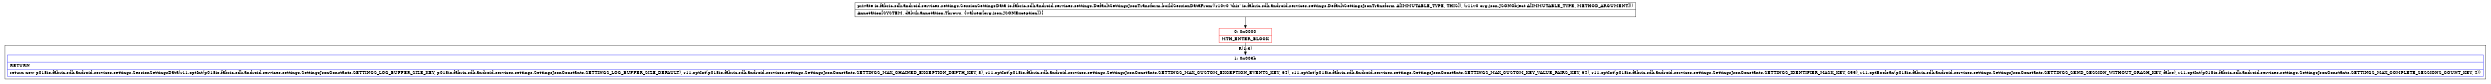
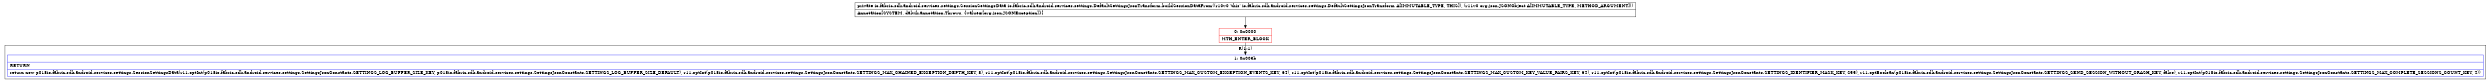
(1245, 49) -> (1245, 49)
